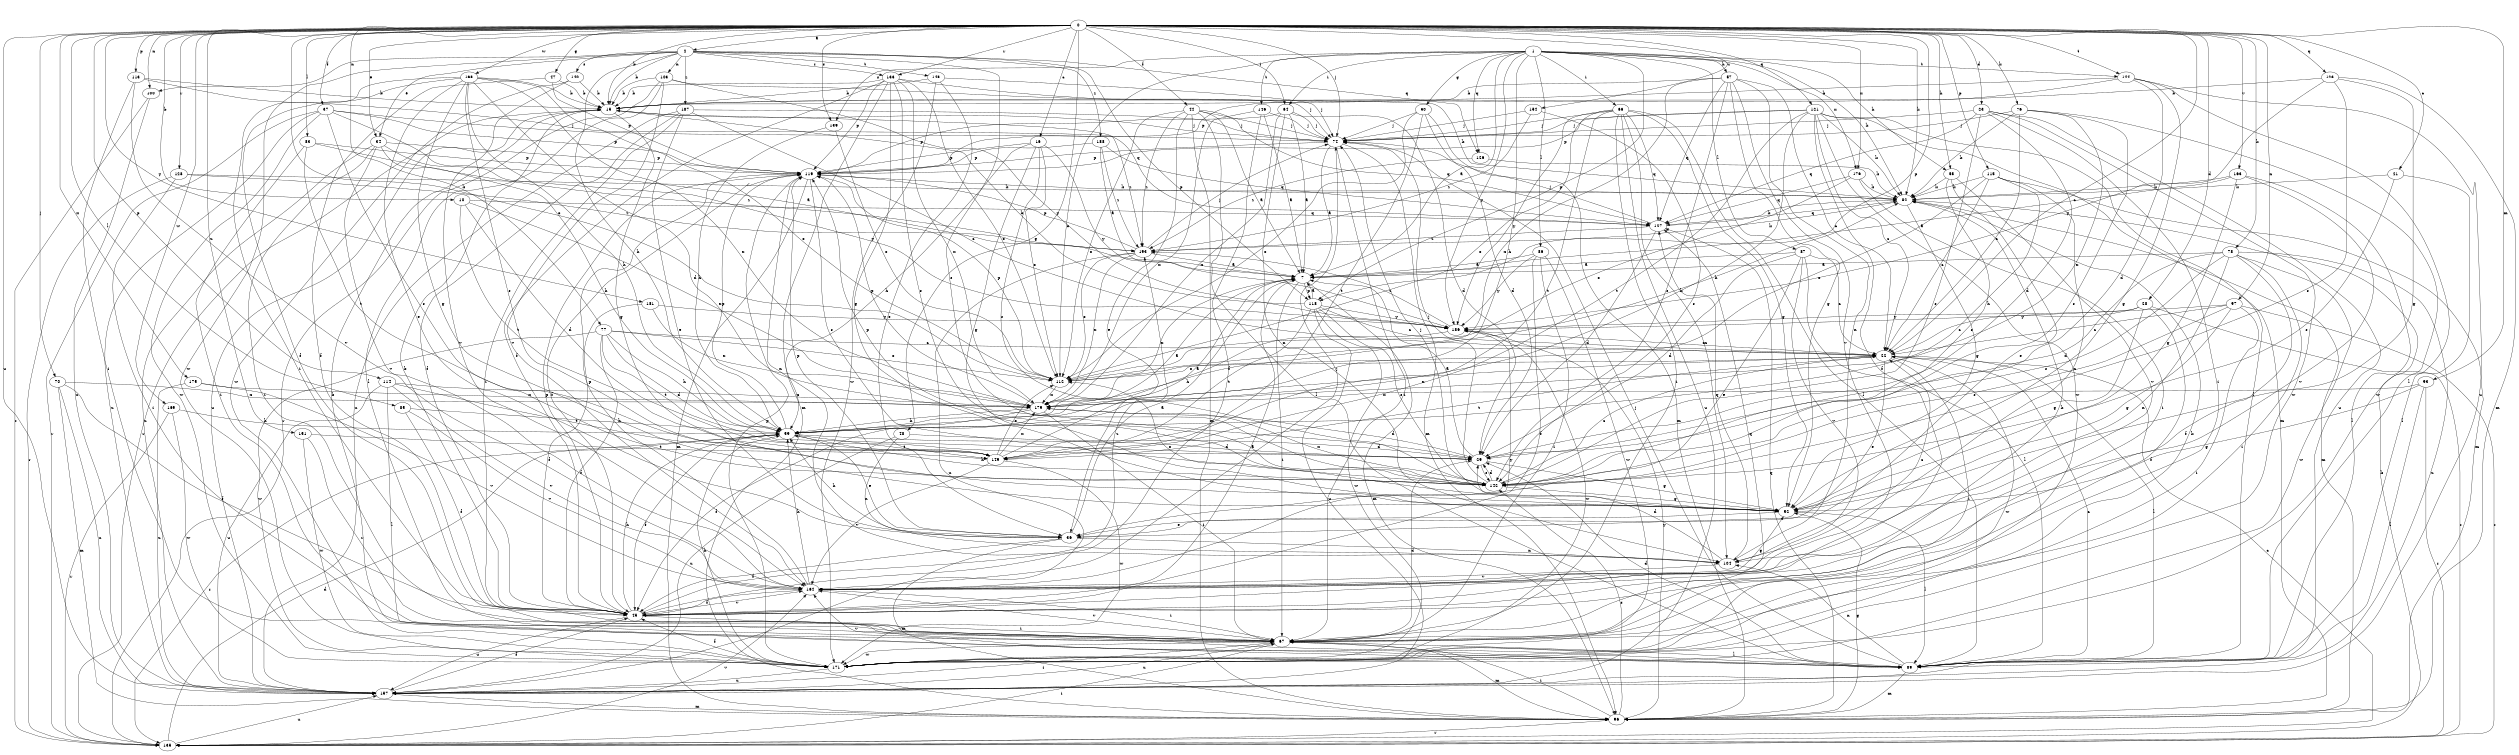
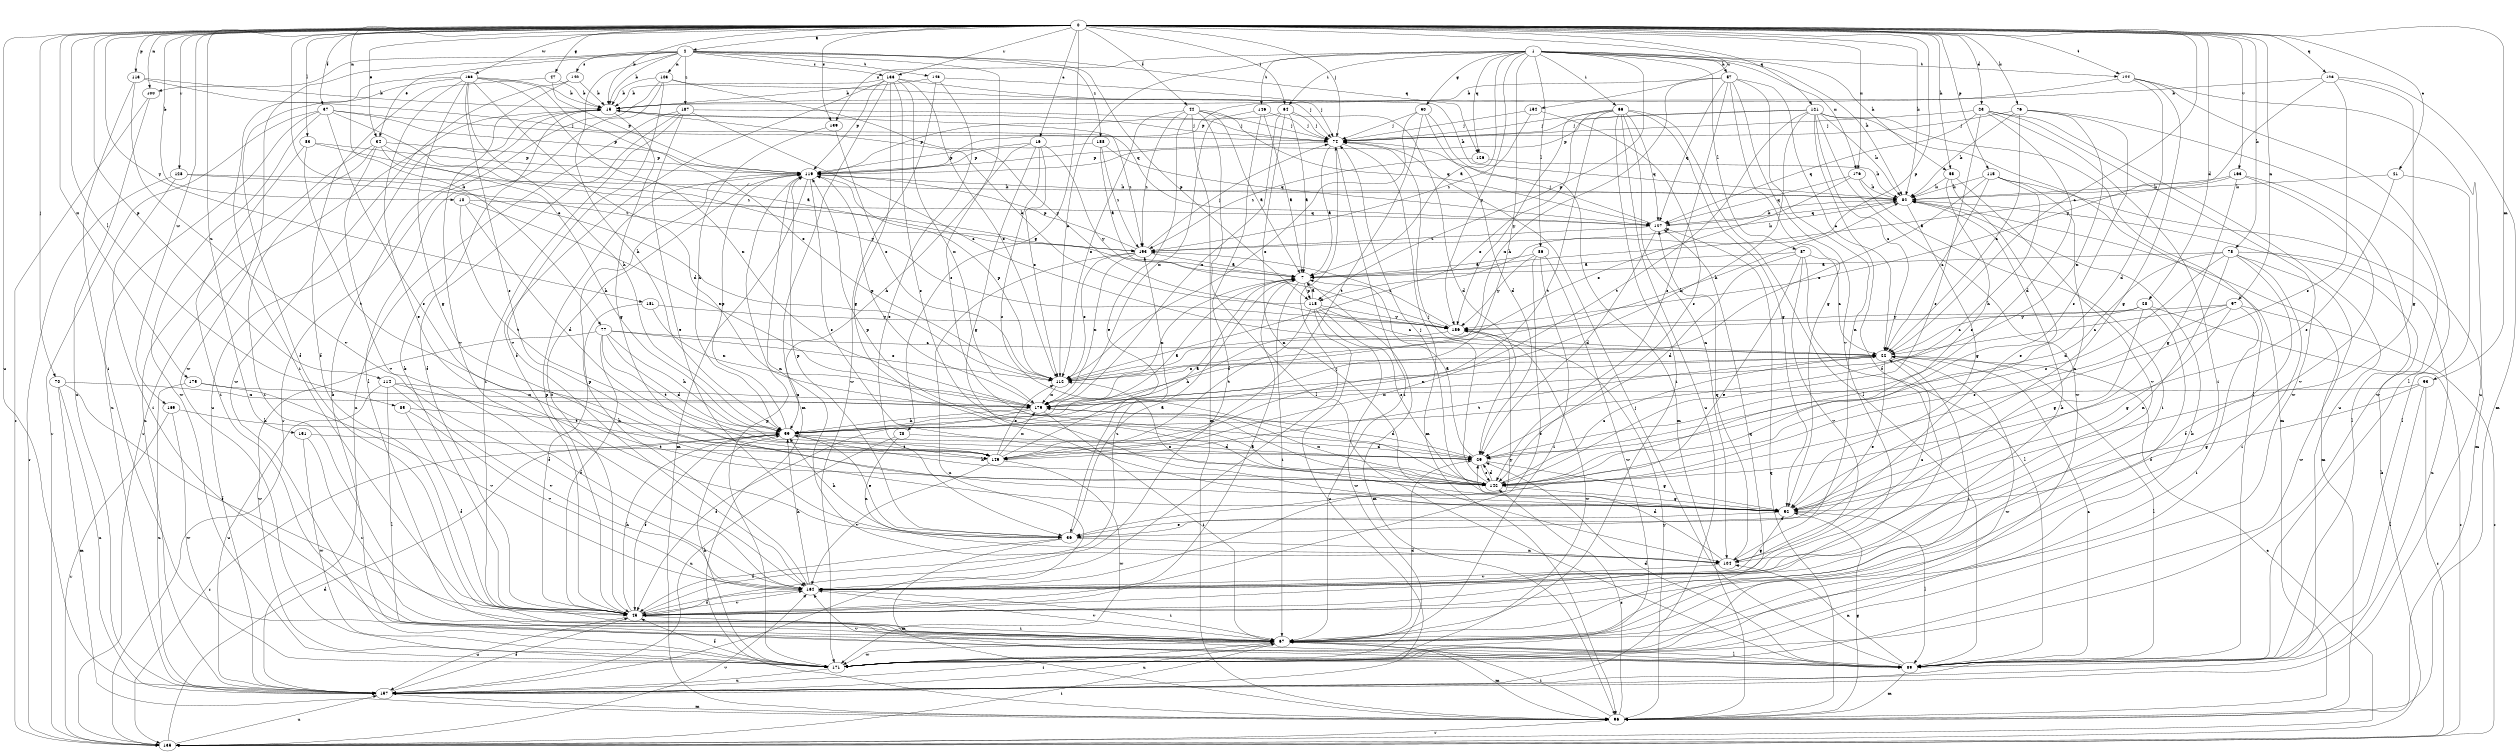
(1519, 98) -> none
(1648, 342) -> none
